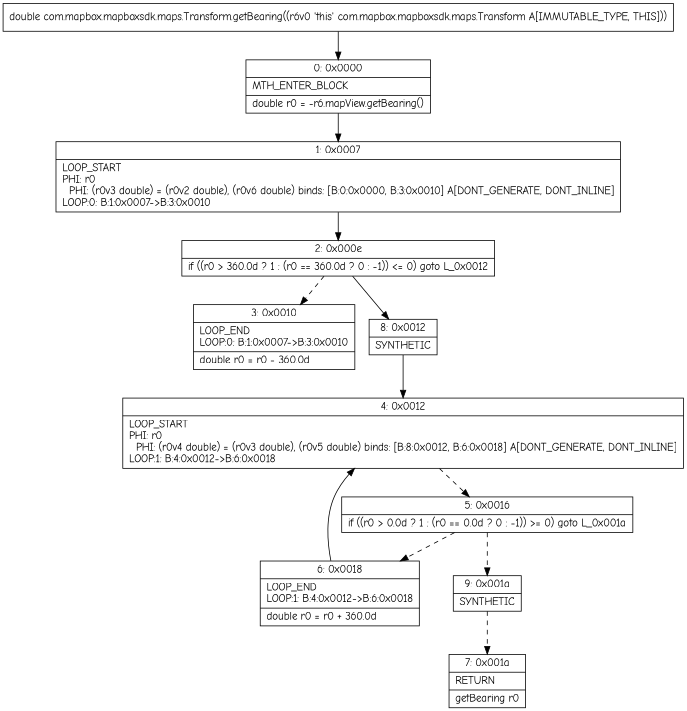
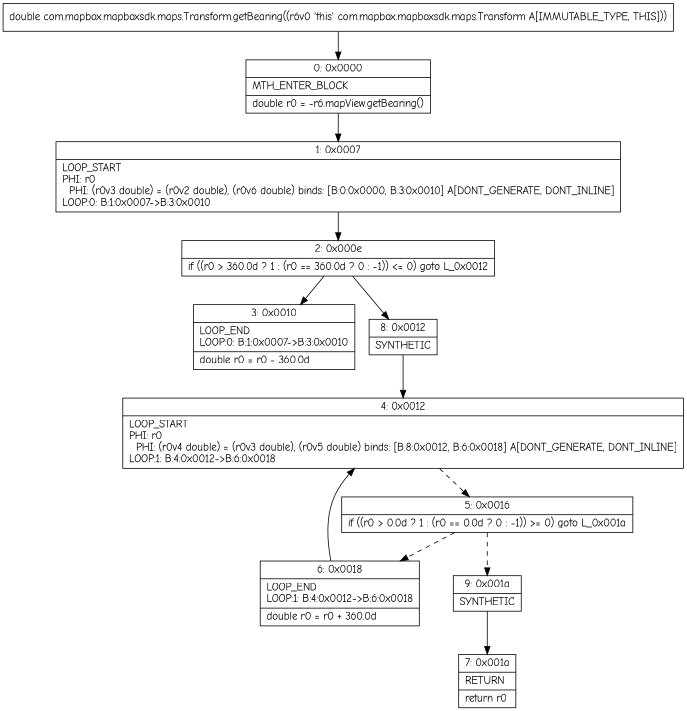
(315, 287) -> (315, 287)
(487, 629) -> (487, 629)
(487, 698) -> (486, 698)
